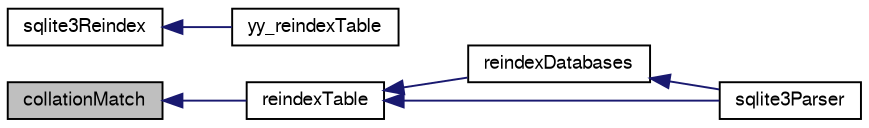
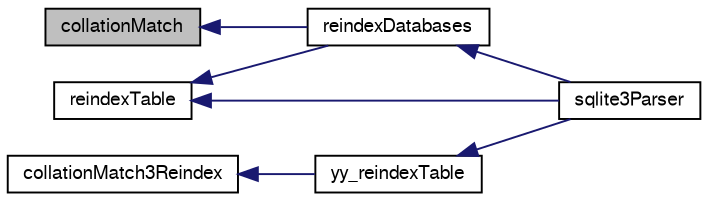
(85, 27) -> (123, 174)
(214, 101) -> (264, 27)
none -> (523, 134)
